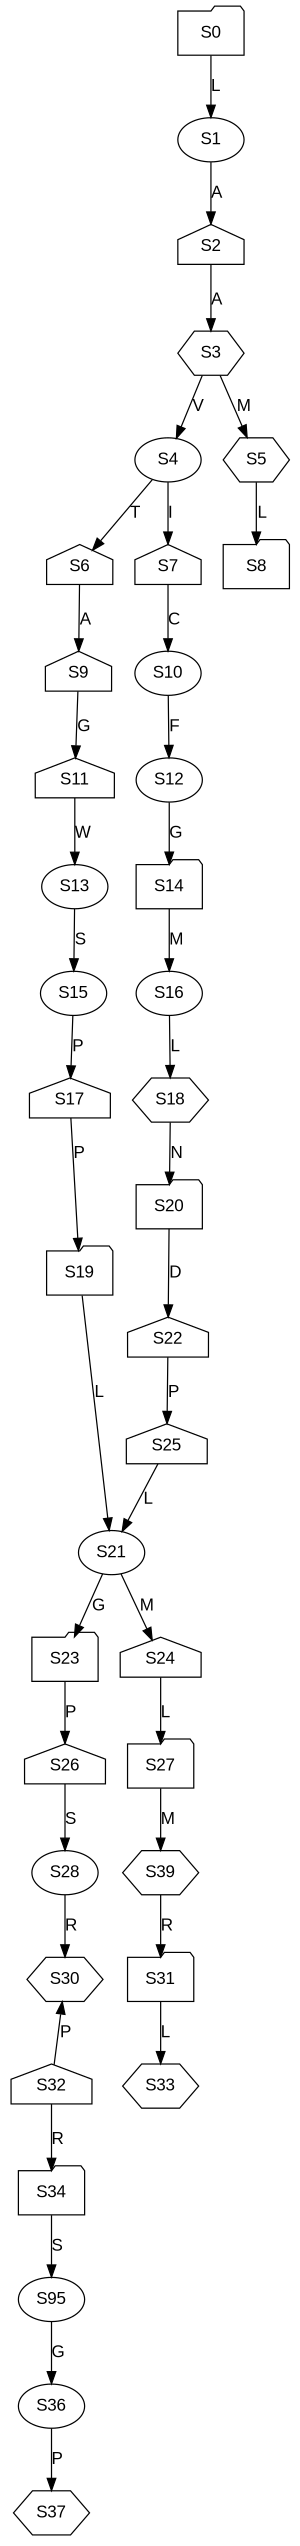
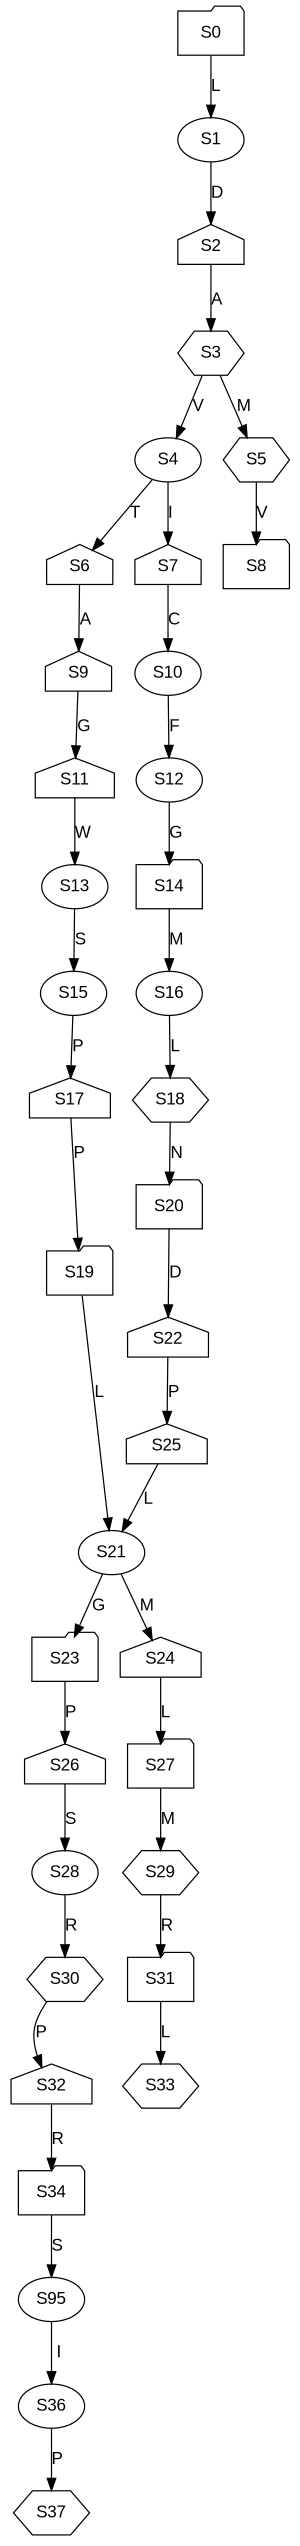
(217, 193) -> (217, 193)
(262, 513) -> (262, 513)
(161, 1873) -> (161, 1873)
(57, 2040) -> (35, 2027)
(59, 2353) -> (59, 2353)
